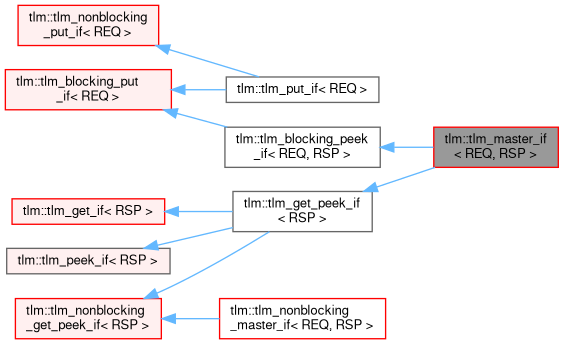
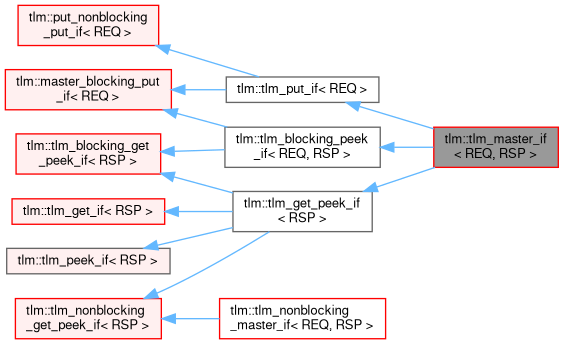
(88, 25) -> (88, 25)
(88, 90) -> (88, 90)
none -> (397, 118)
none -> (88, 154)
